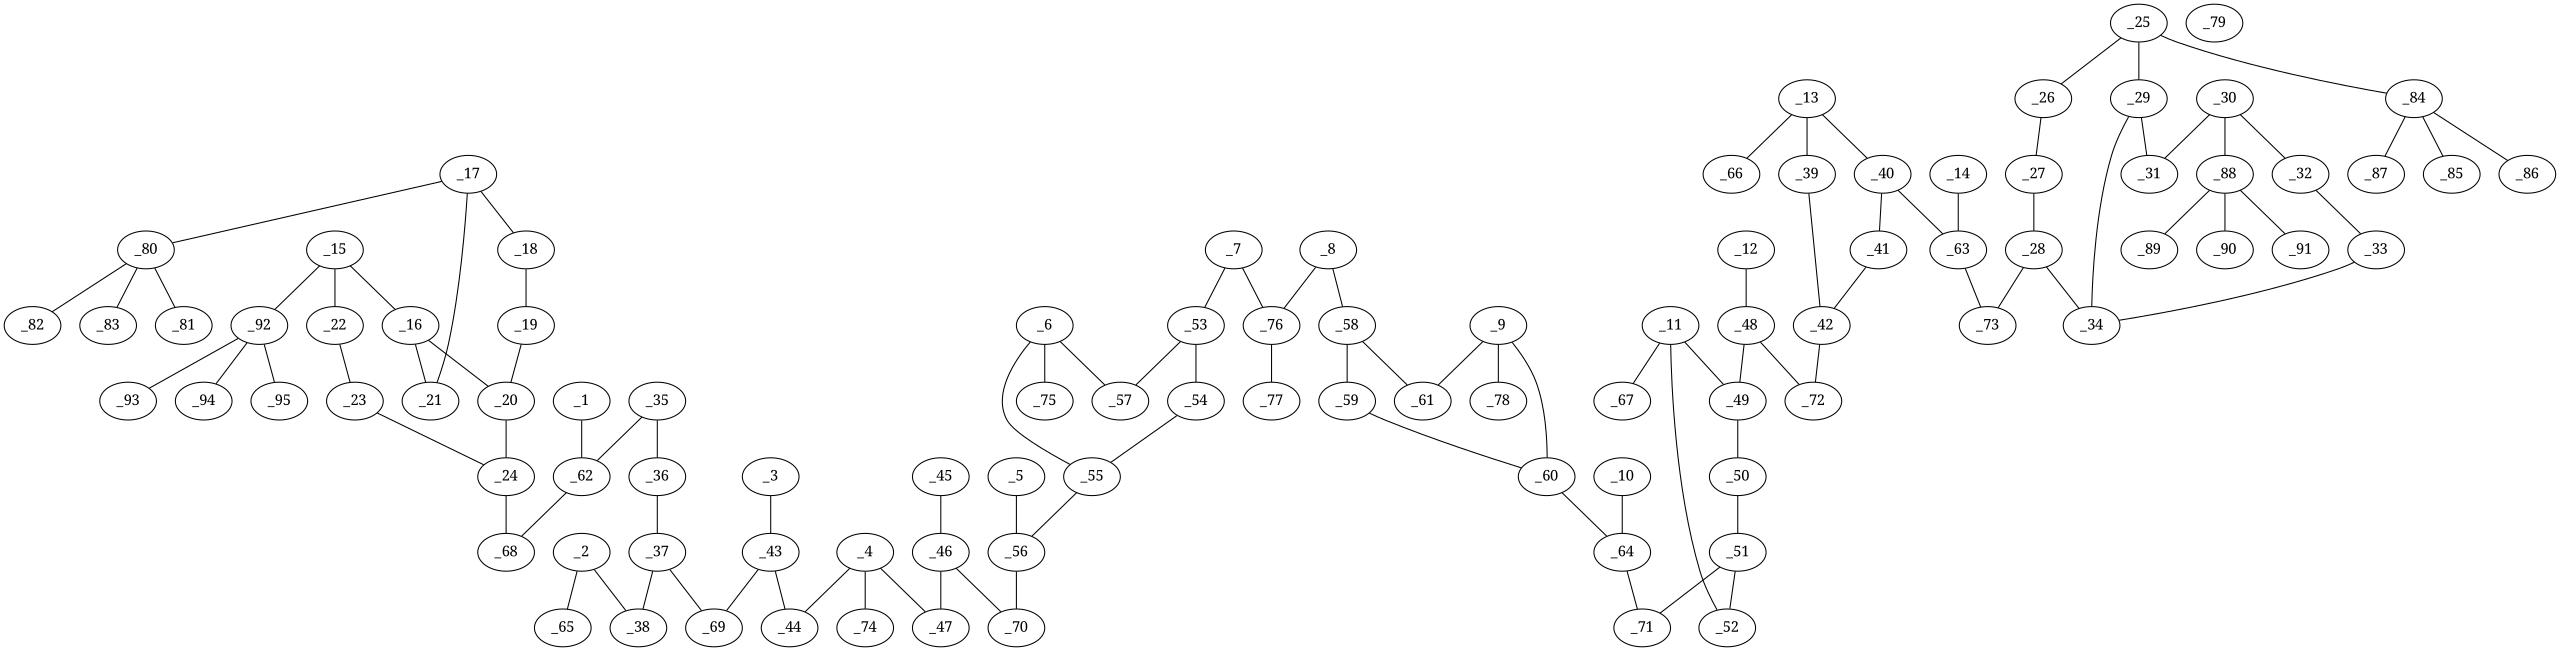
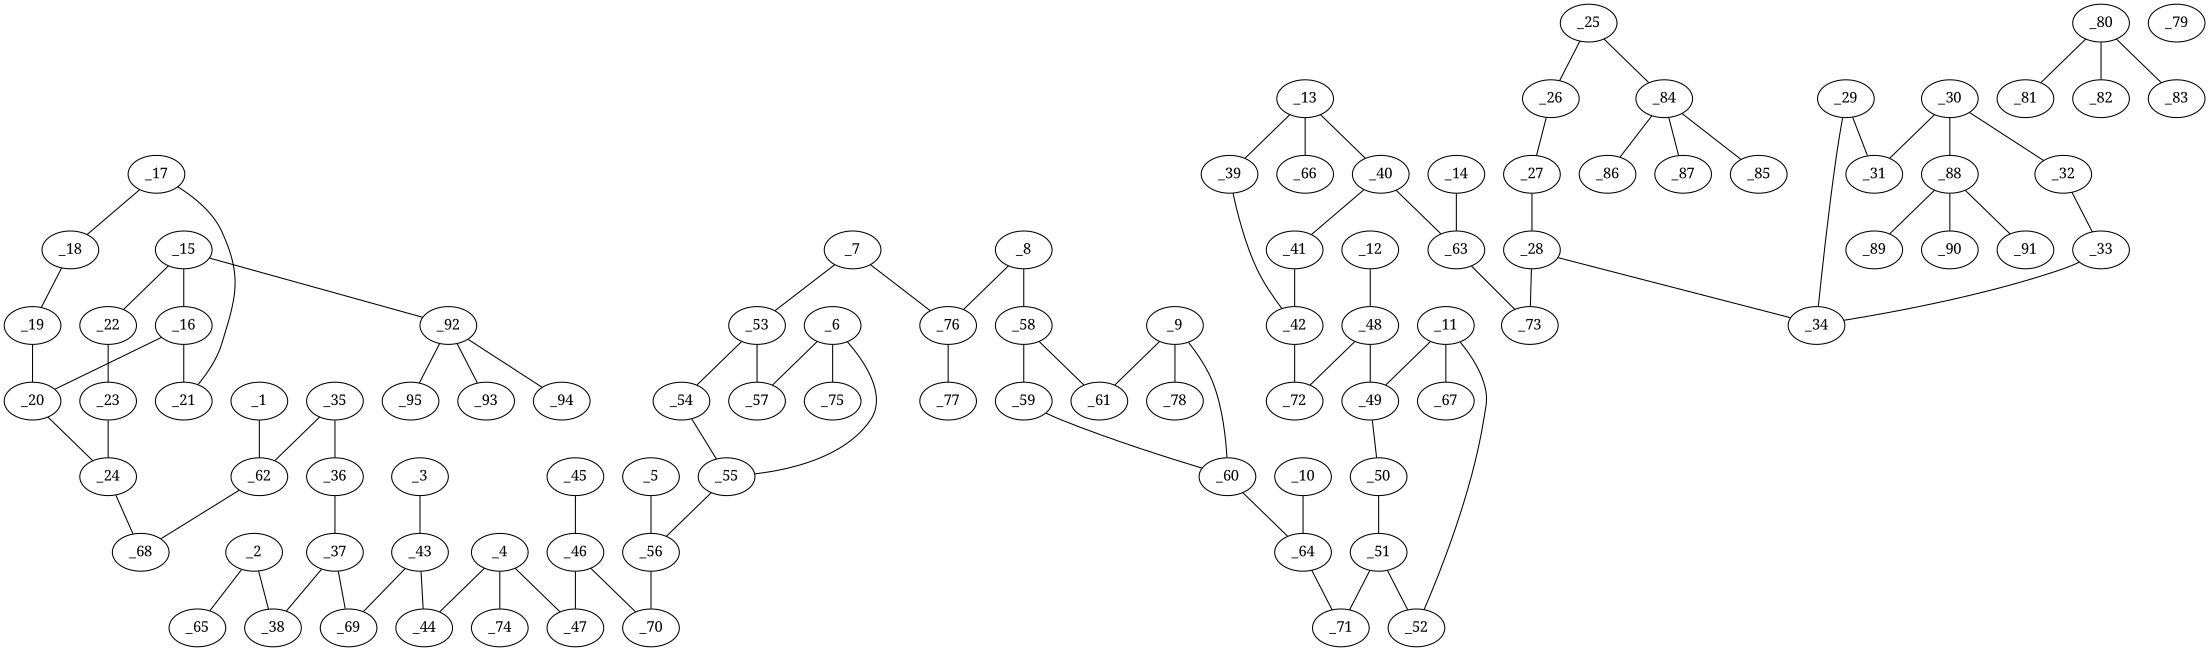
(2139, 61) -> none
(307, 212) -> none
